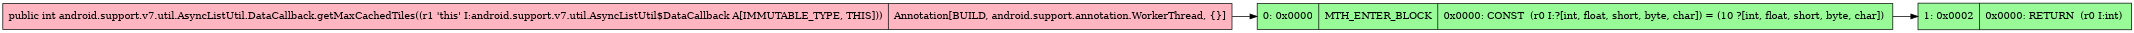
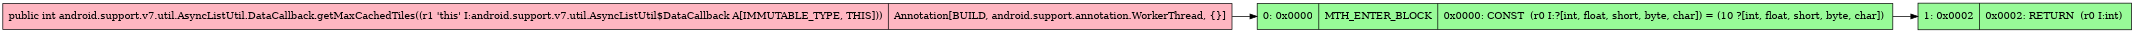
(2056, 16) -> (2056, 16)
